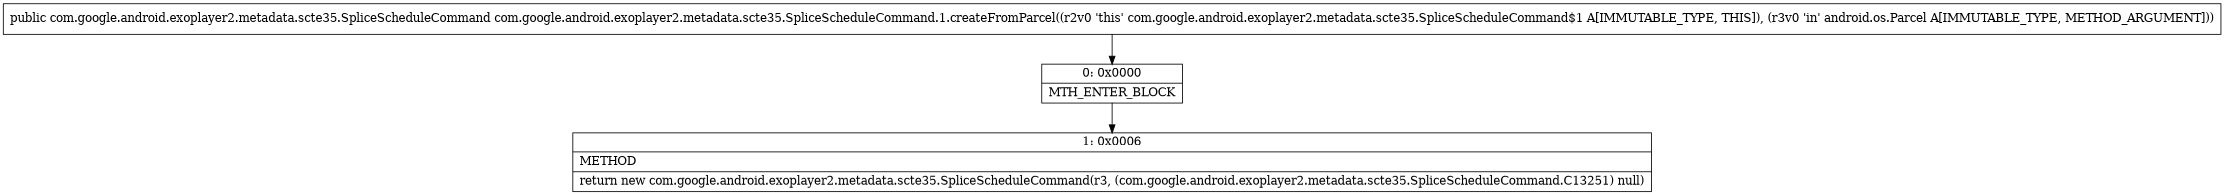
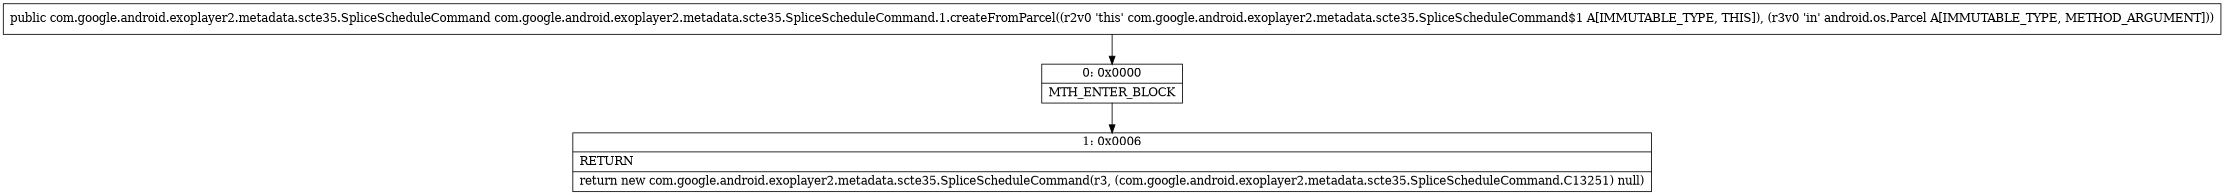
(608, 161) -> (606, 161)
